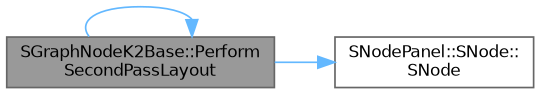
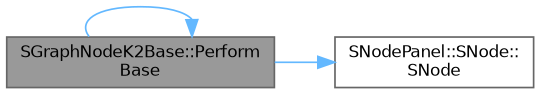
(141, 62) -> (141, 62)
